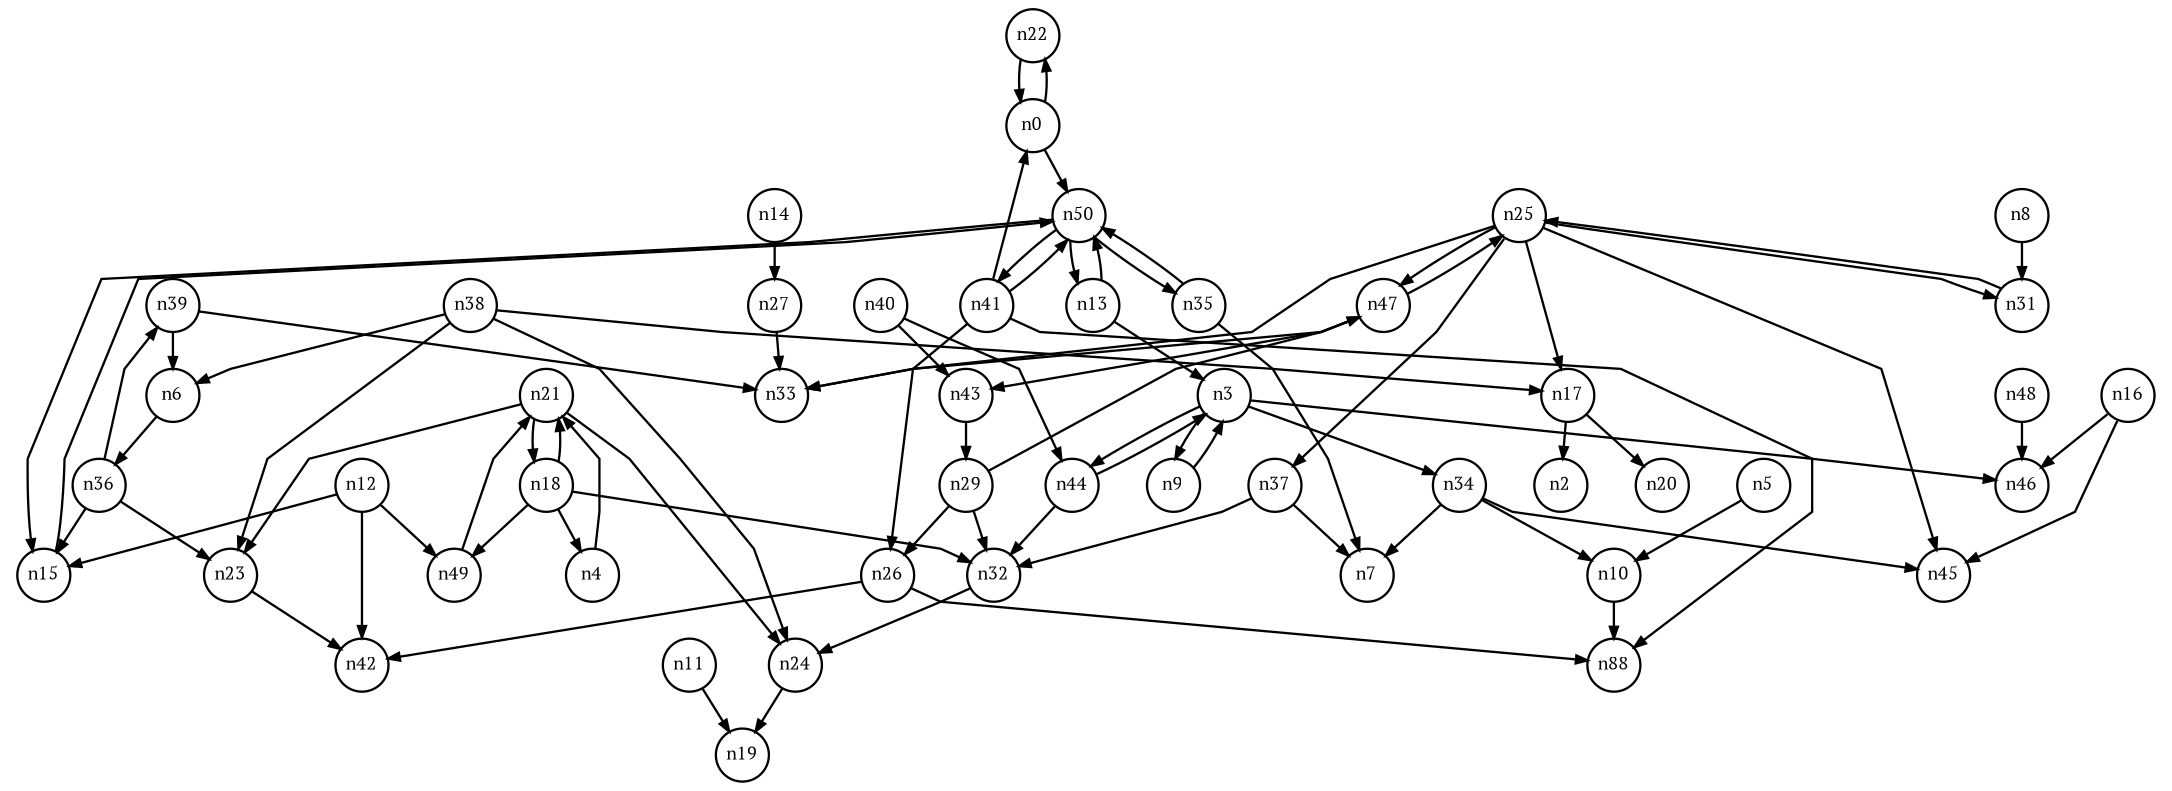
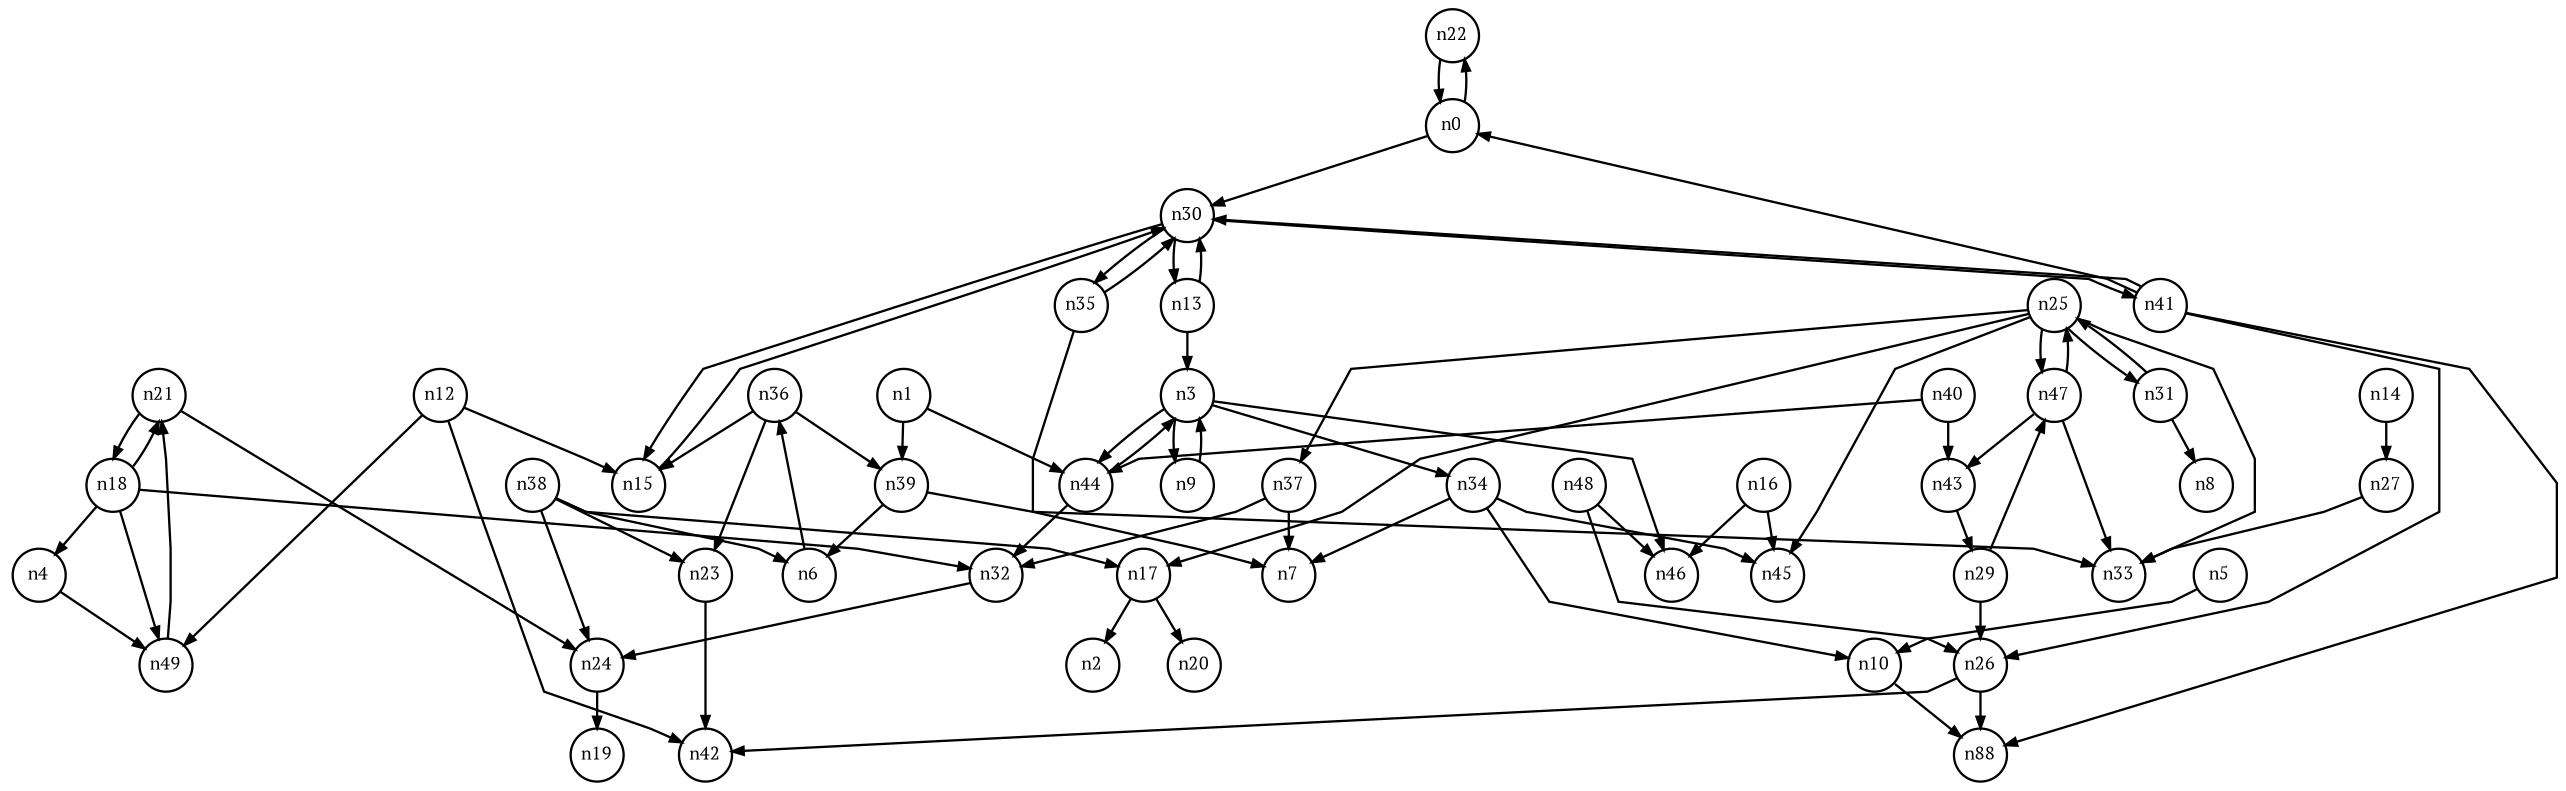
(1079, 216) -> (1187, 216)
(2022, 254) -> (2181, 435)
none -> (904, 395)
(366, 444) -> none
(599, 479) -> (97, 617)
(978, 525) -> none
none -> (1736, 616)
(689, 665) -> none
